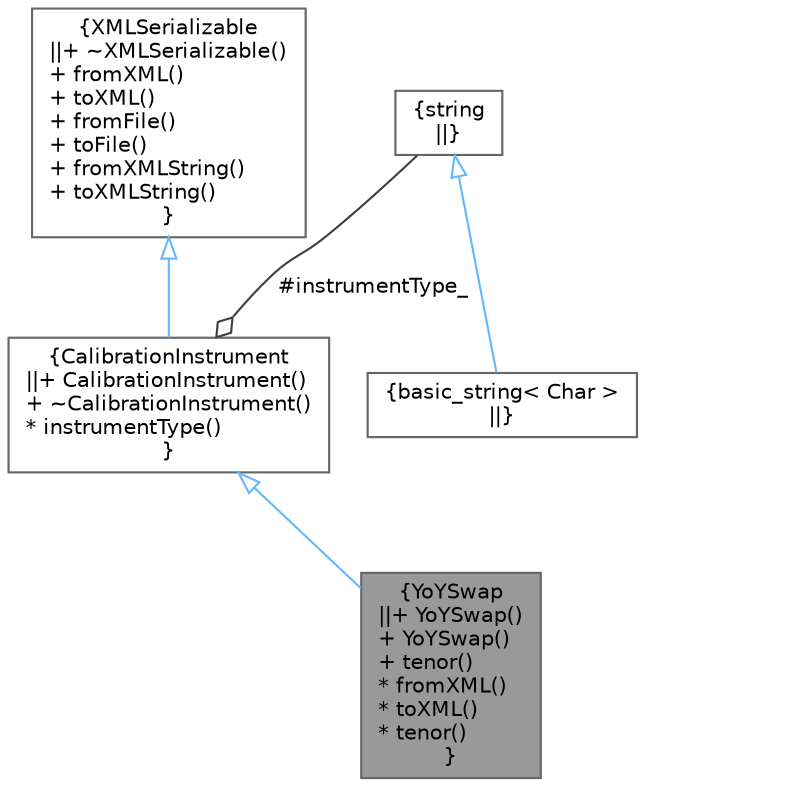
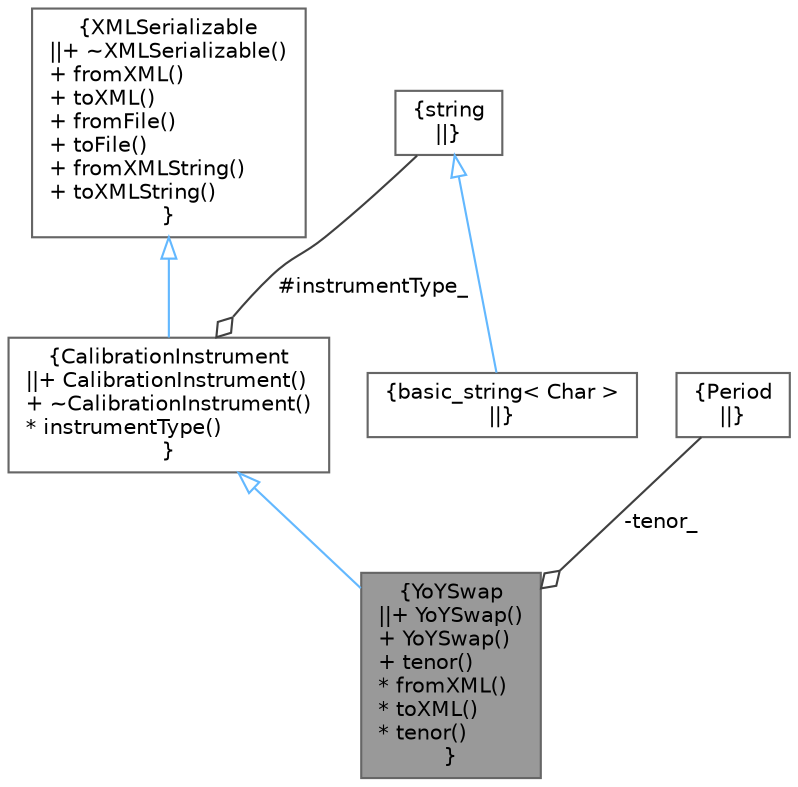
none -> (733, 405)
